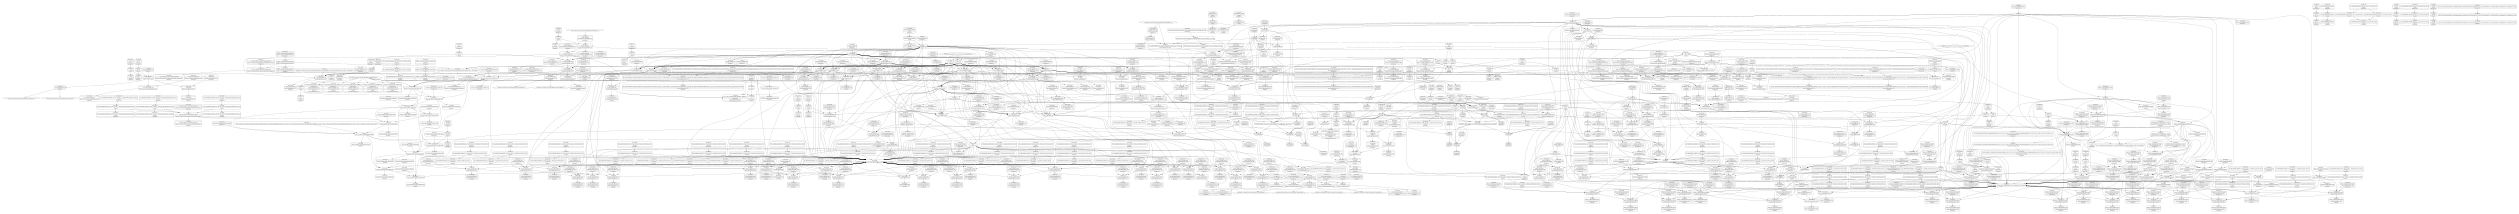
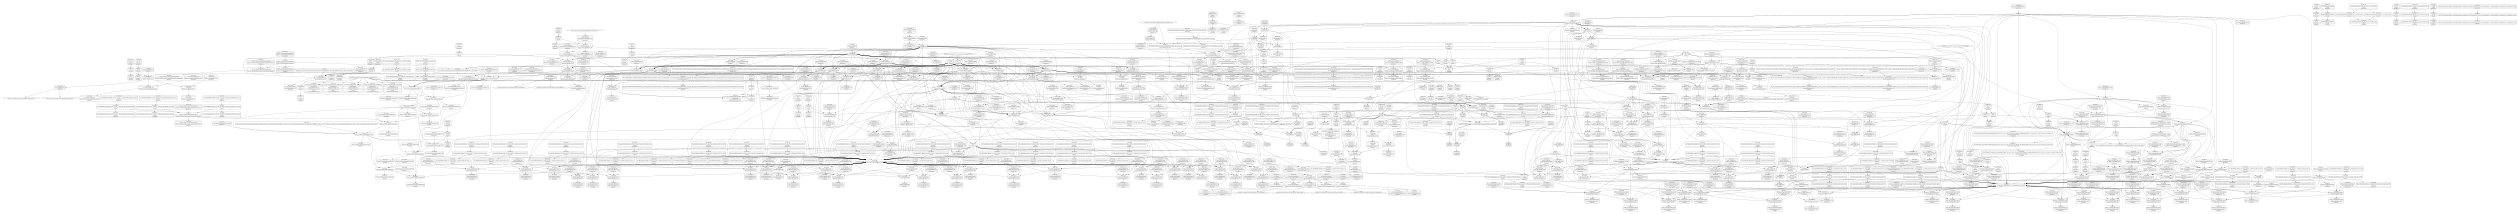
none -> (1264, 62)
none -> (2373, 185)
